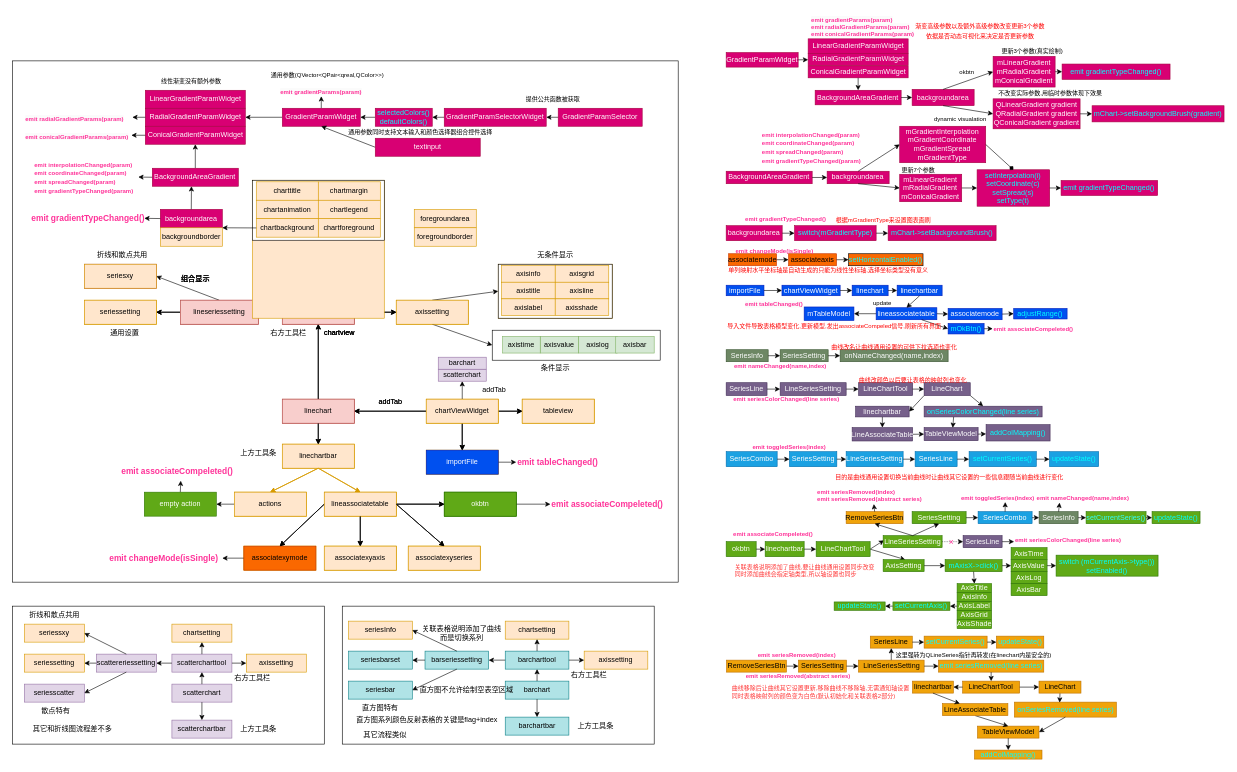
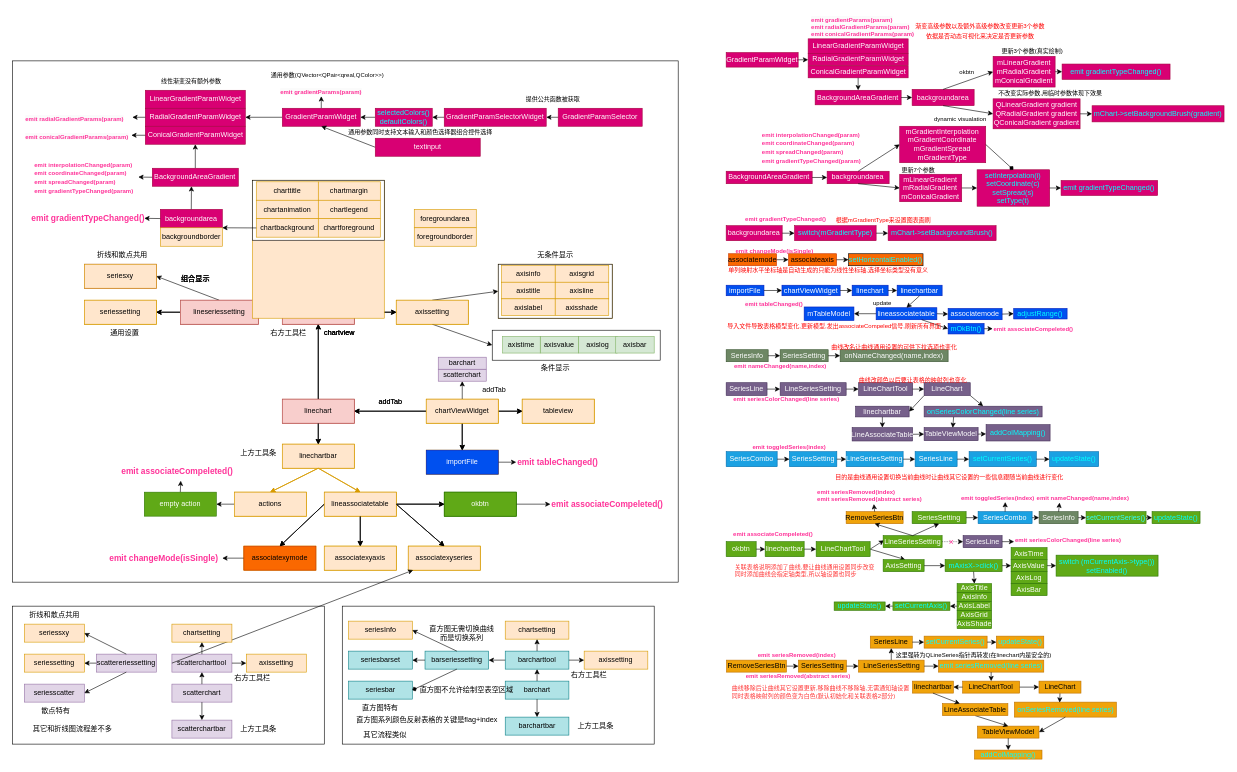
(462, 633) -> (462, 633)
(161, 663) -> (291, 617)
(418, 688) -> (418, 687)
